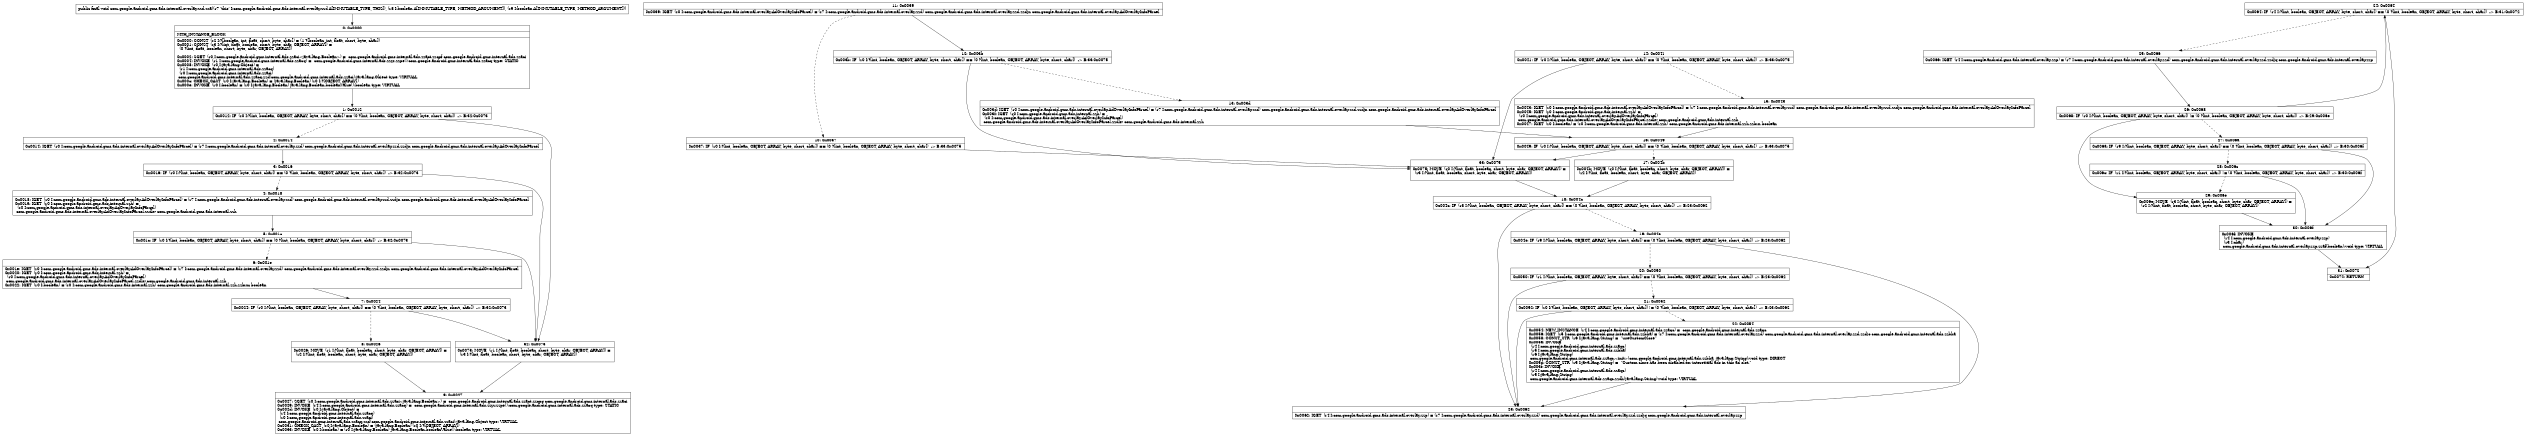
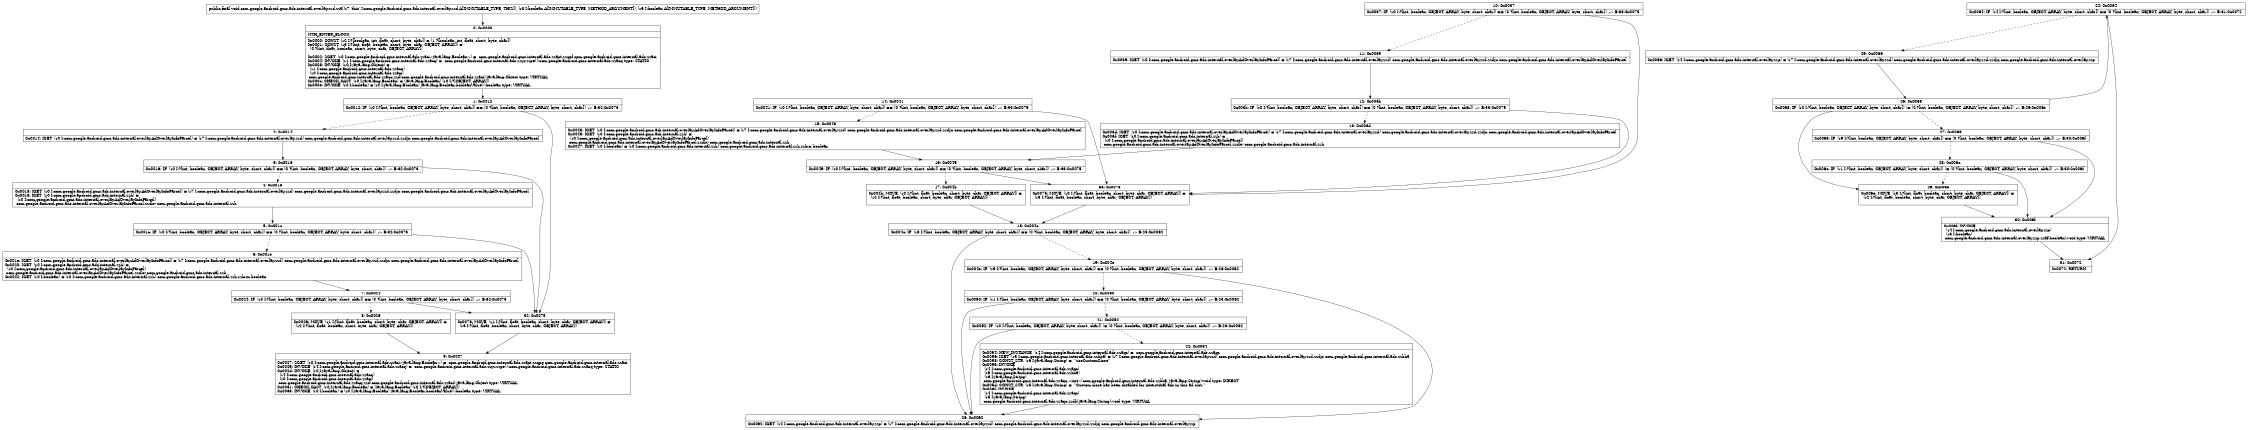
(201, 35) -> (328, 35)
(815, 65) -> (1438, 33)
(2233, 243) -> (1958, 234)
